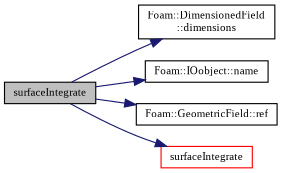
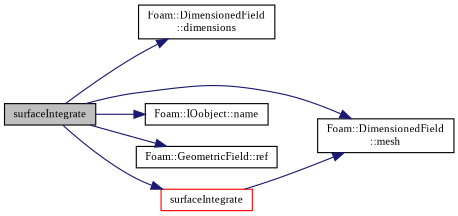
none -> (386, 136)
